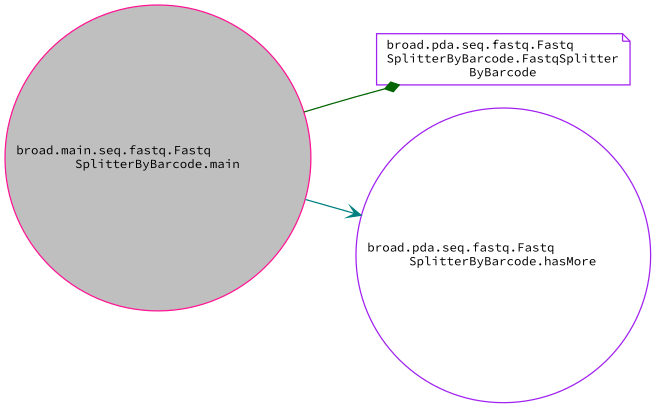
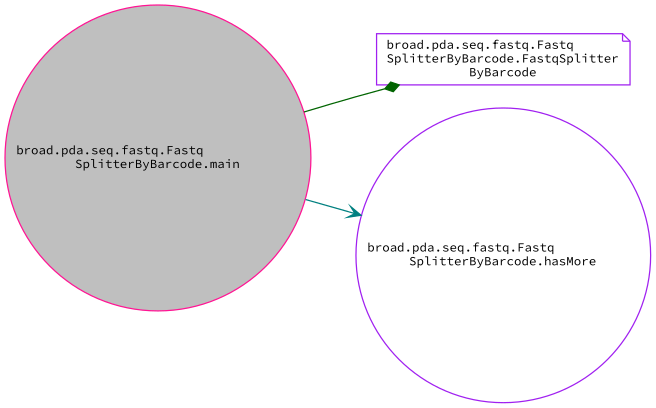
(158, 158) -> (158, 158)
